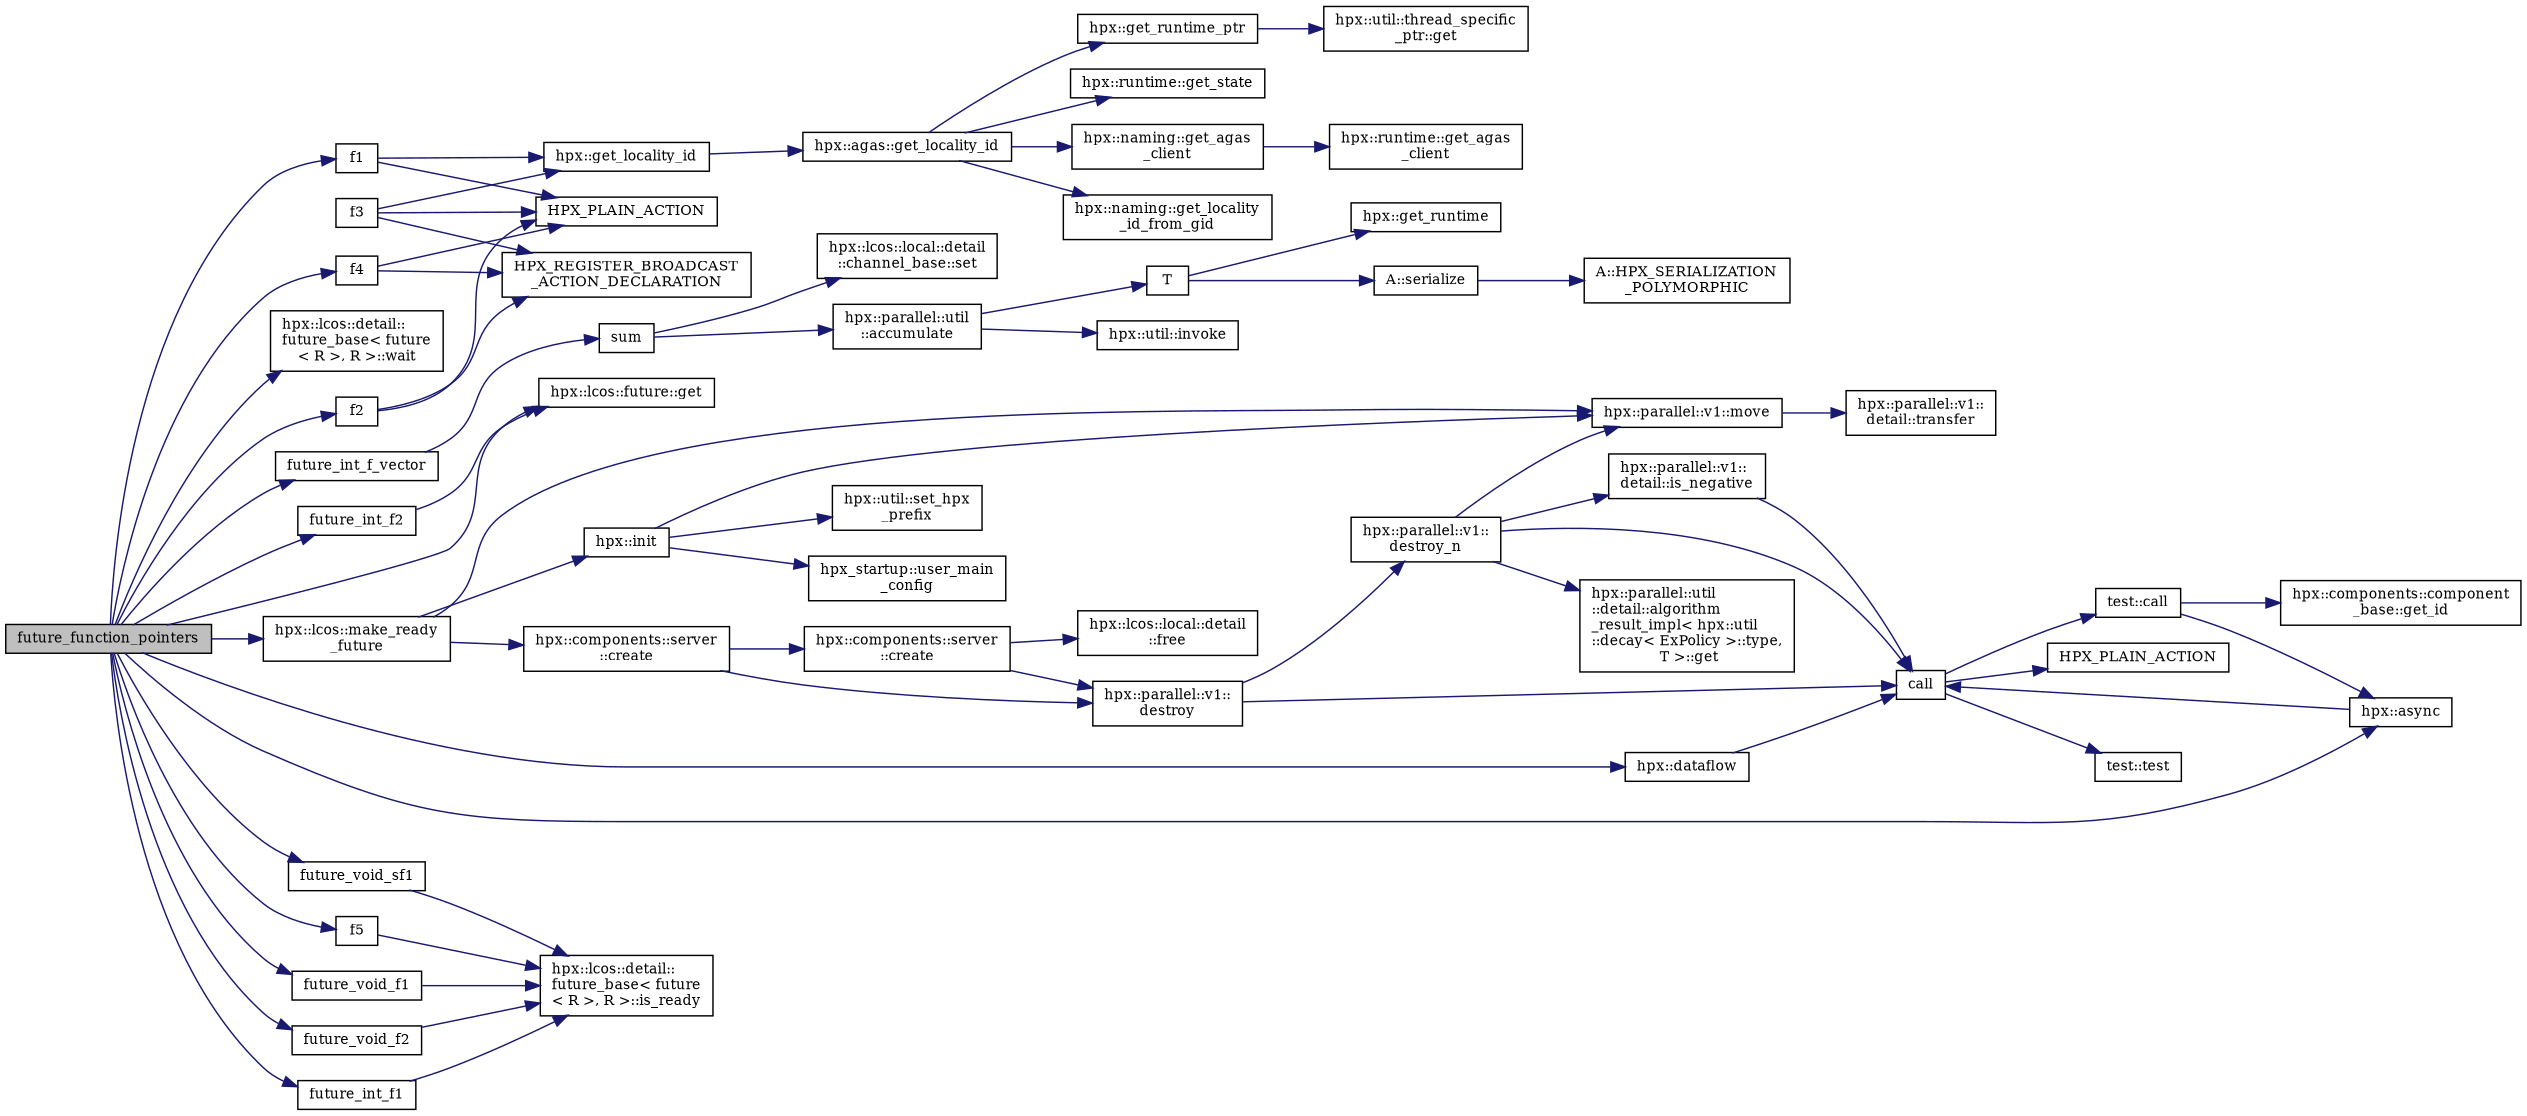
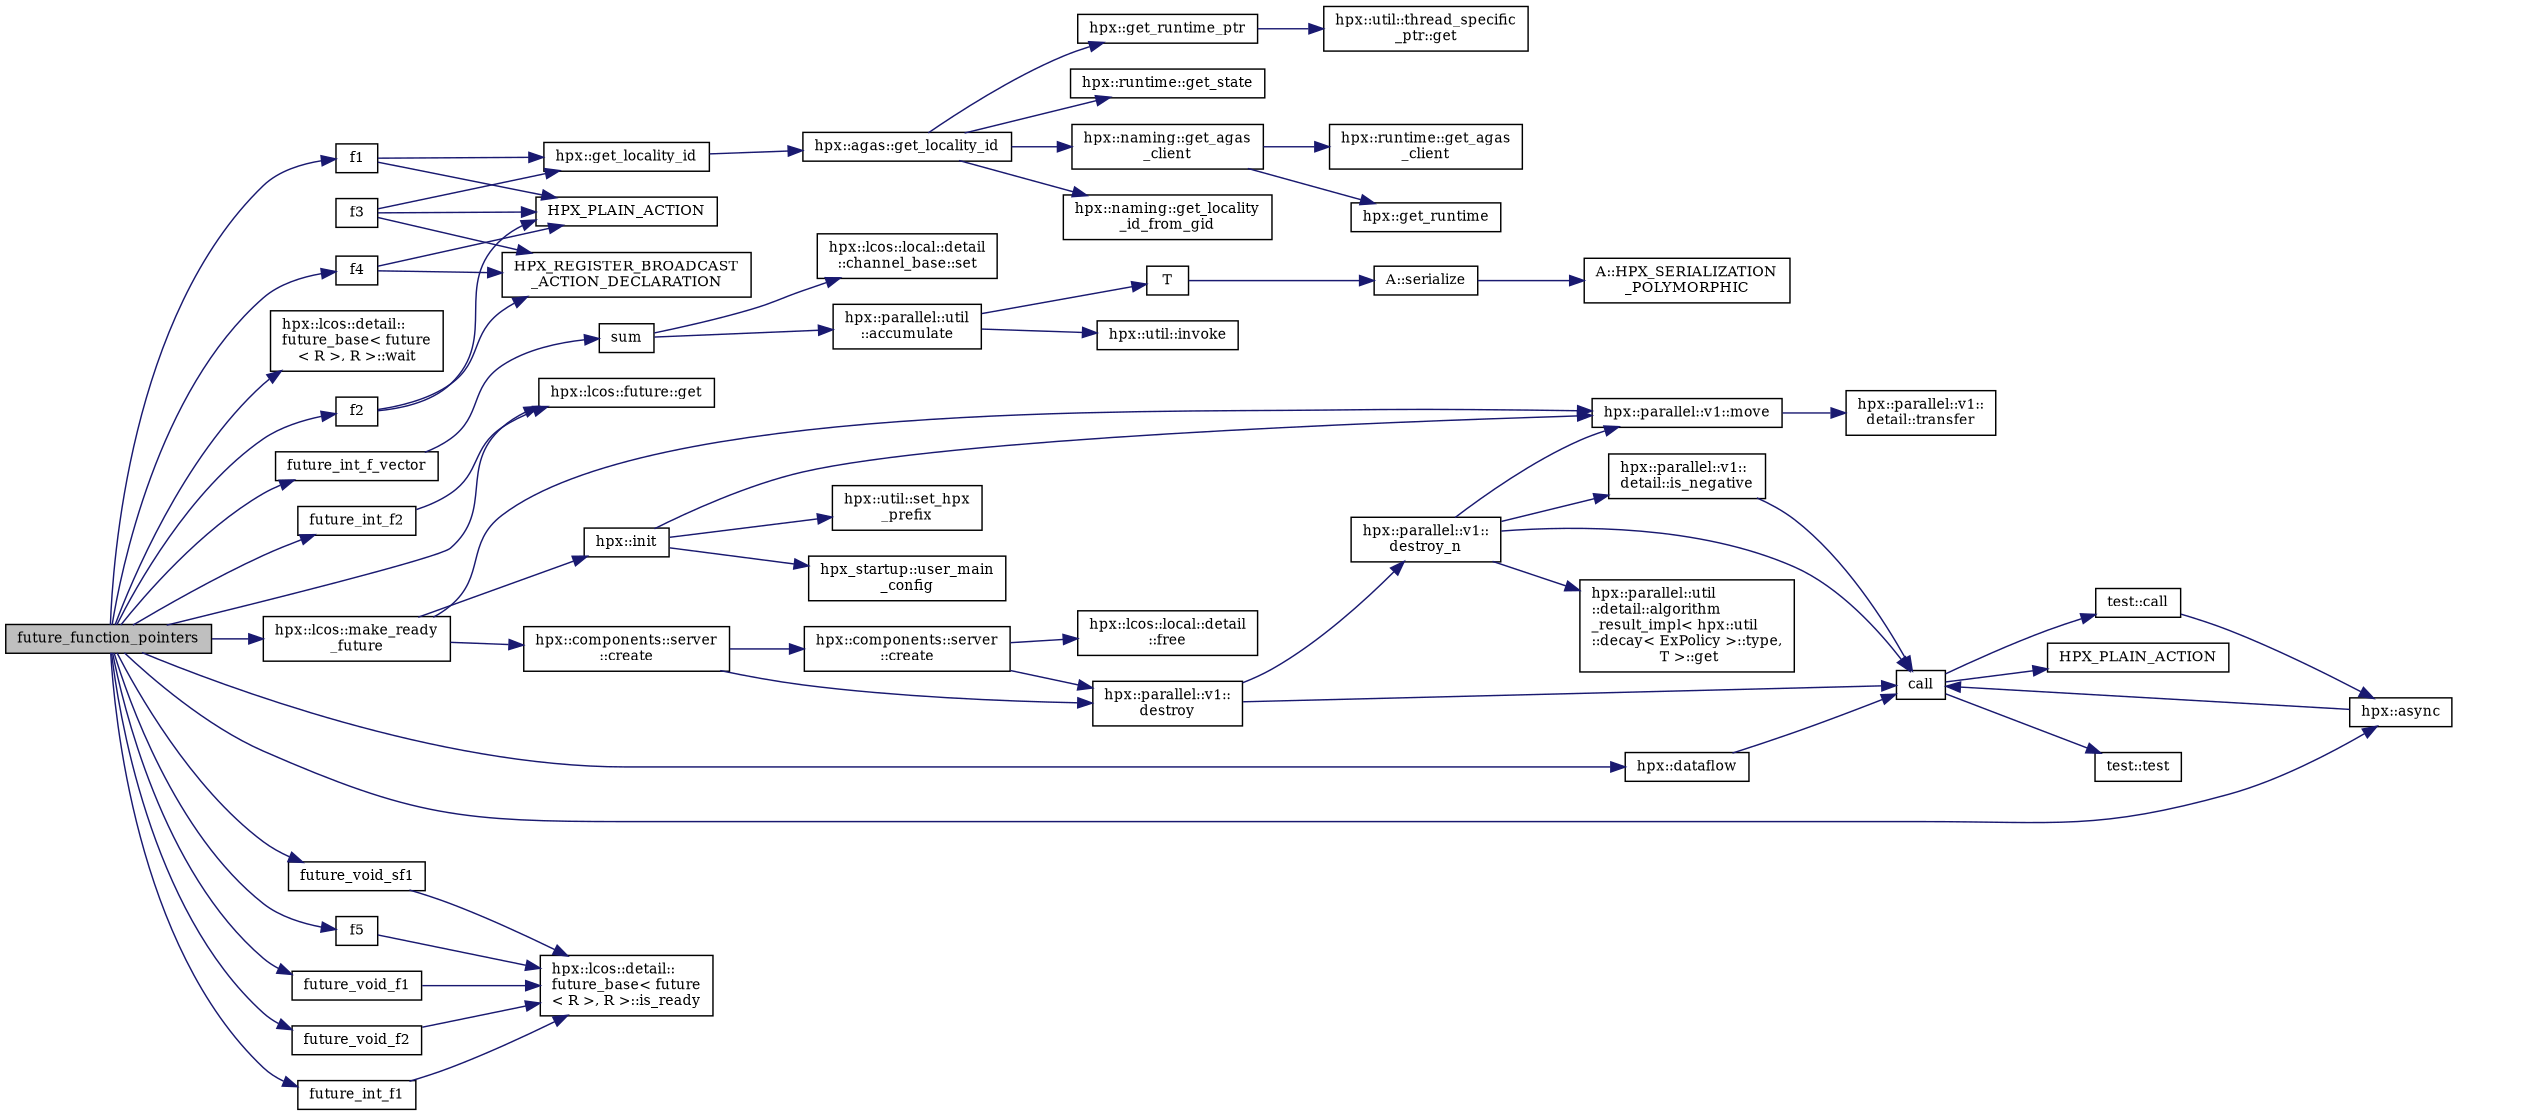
(1272, 255) -> (1304, 184)
(2401, 603) -> none
